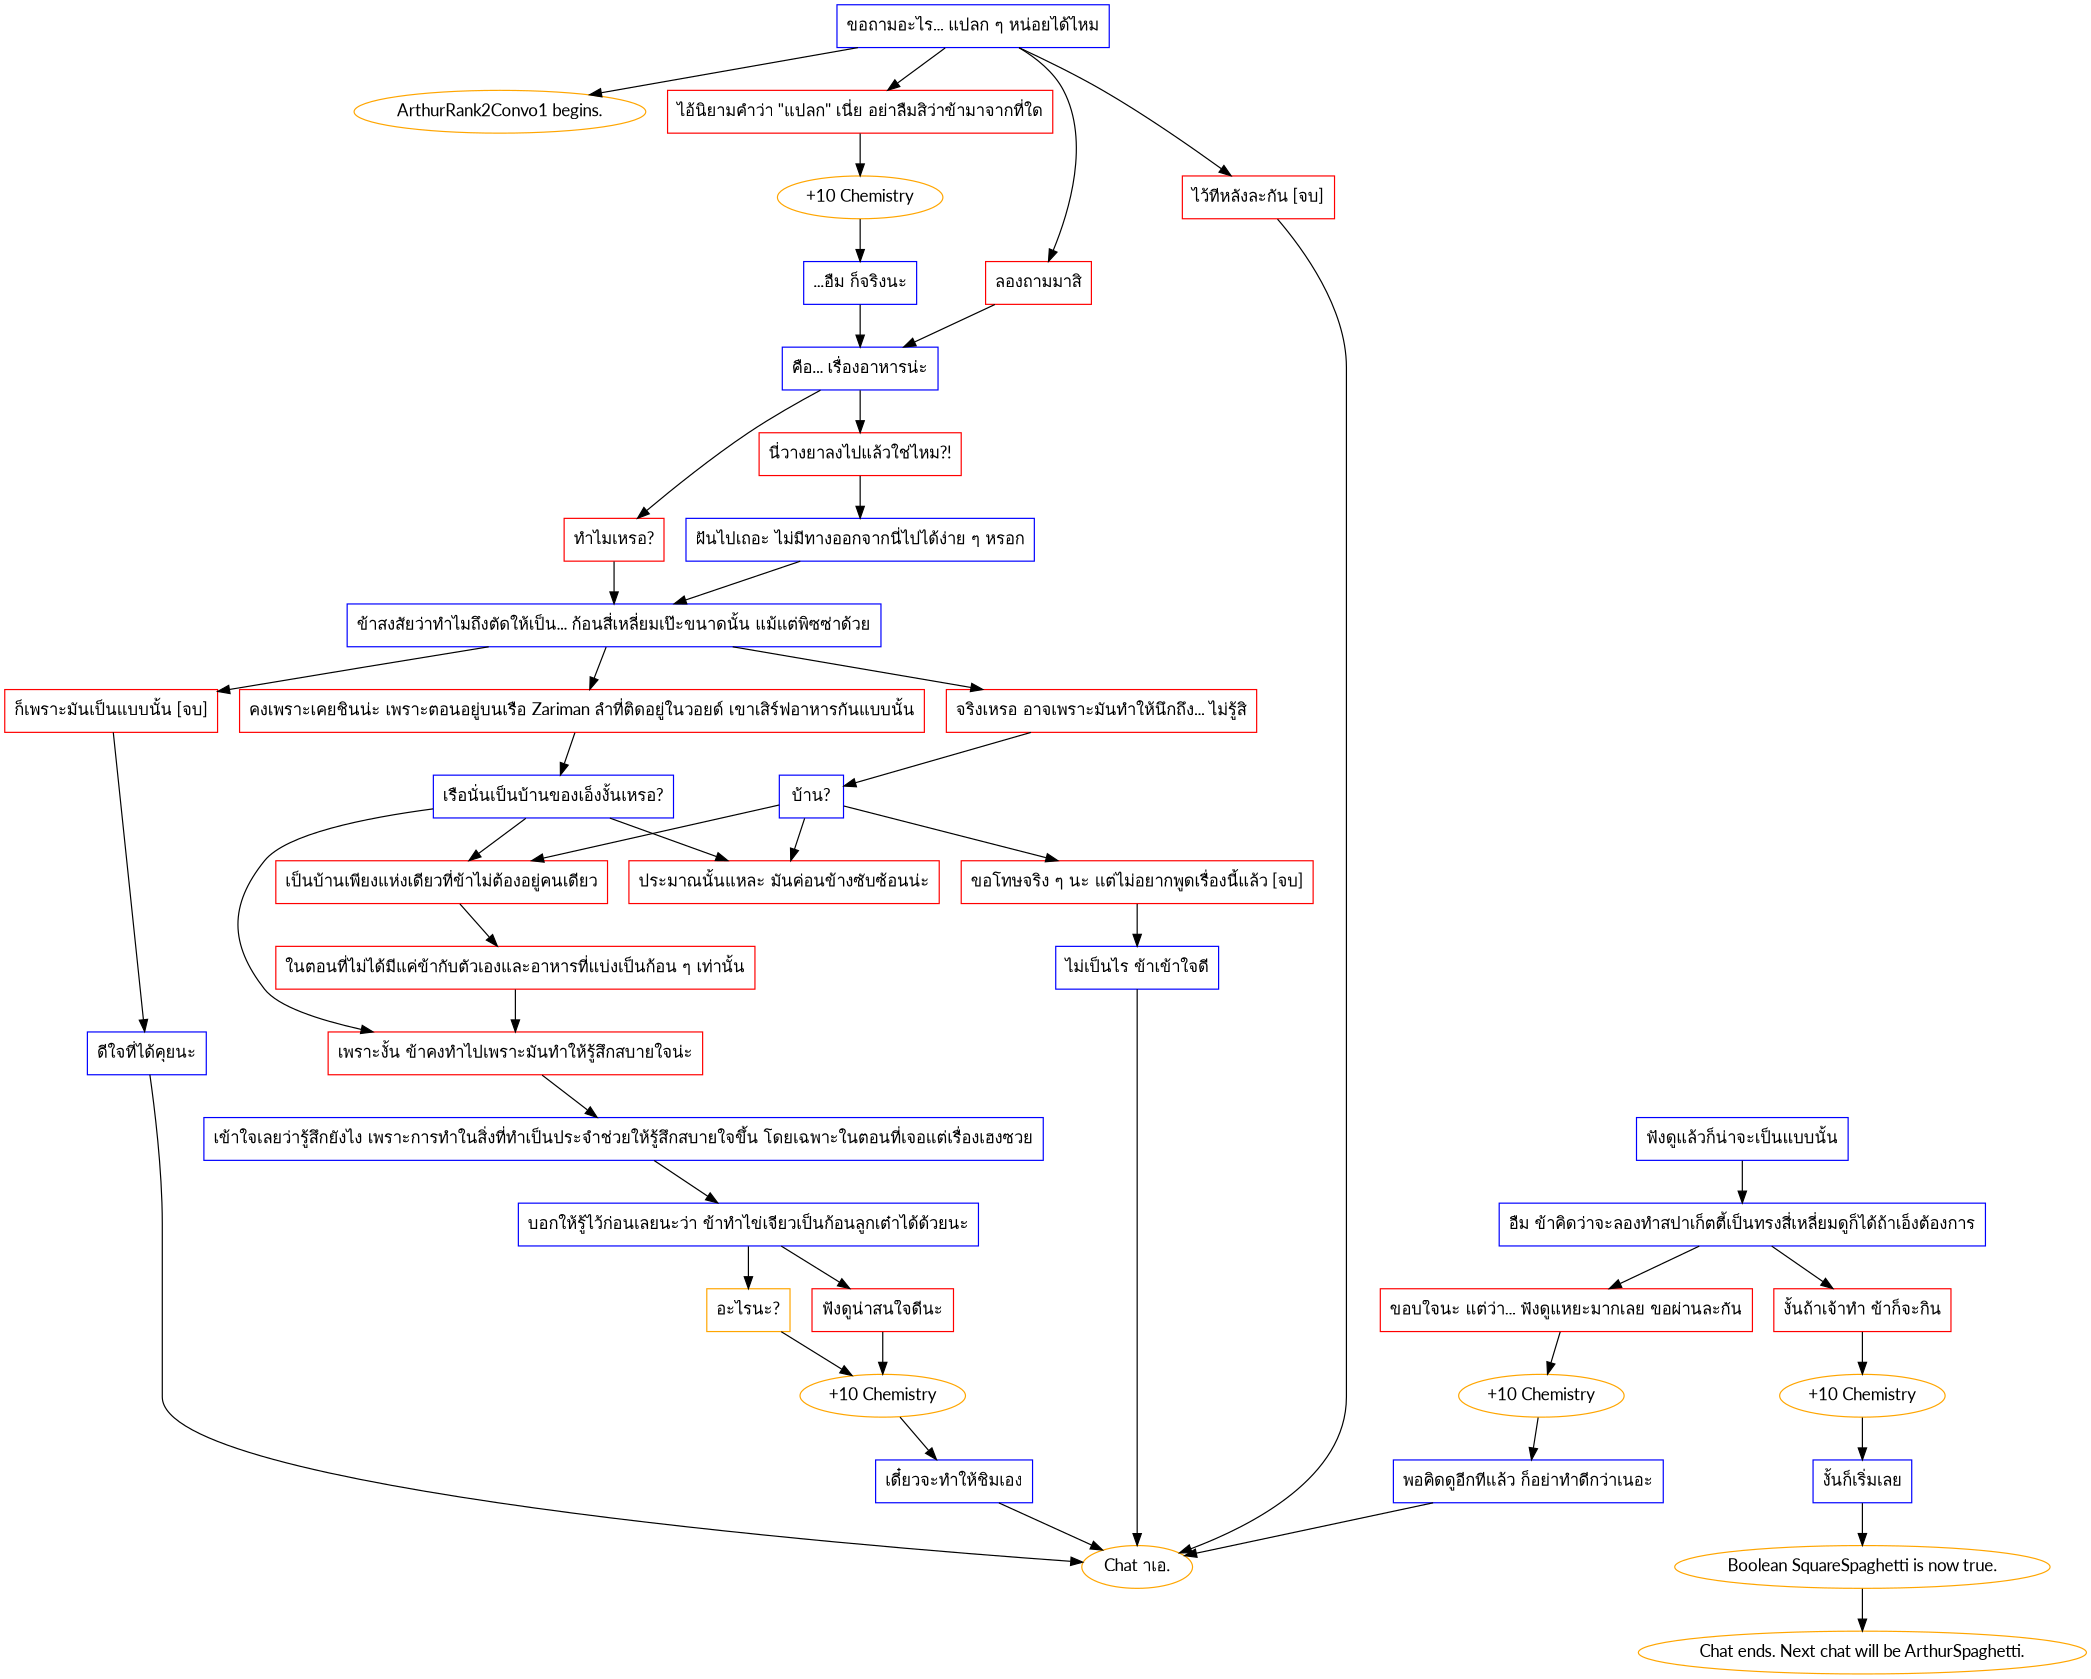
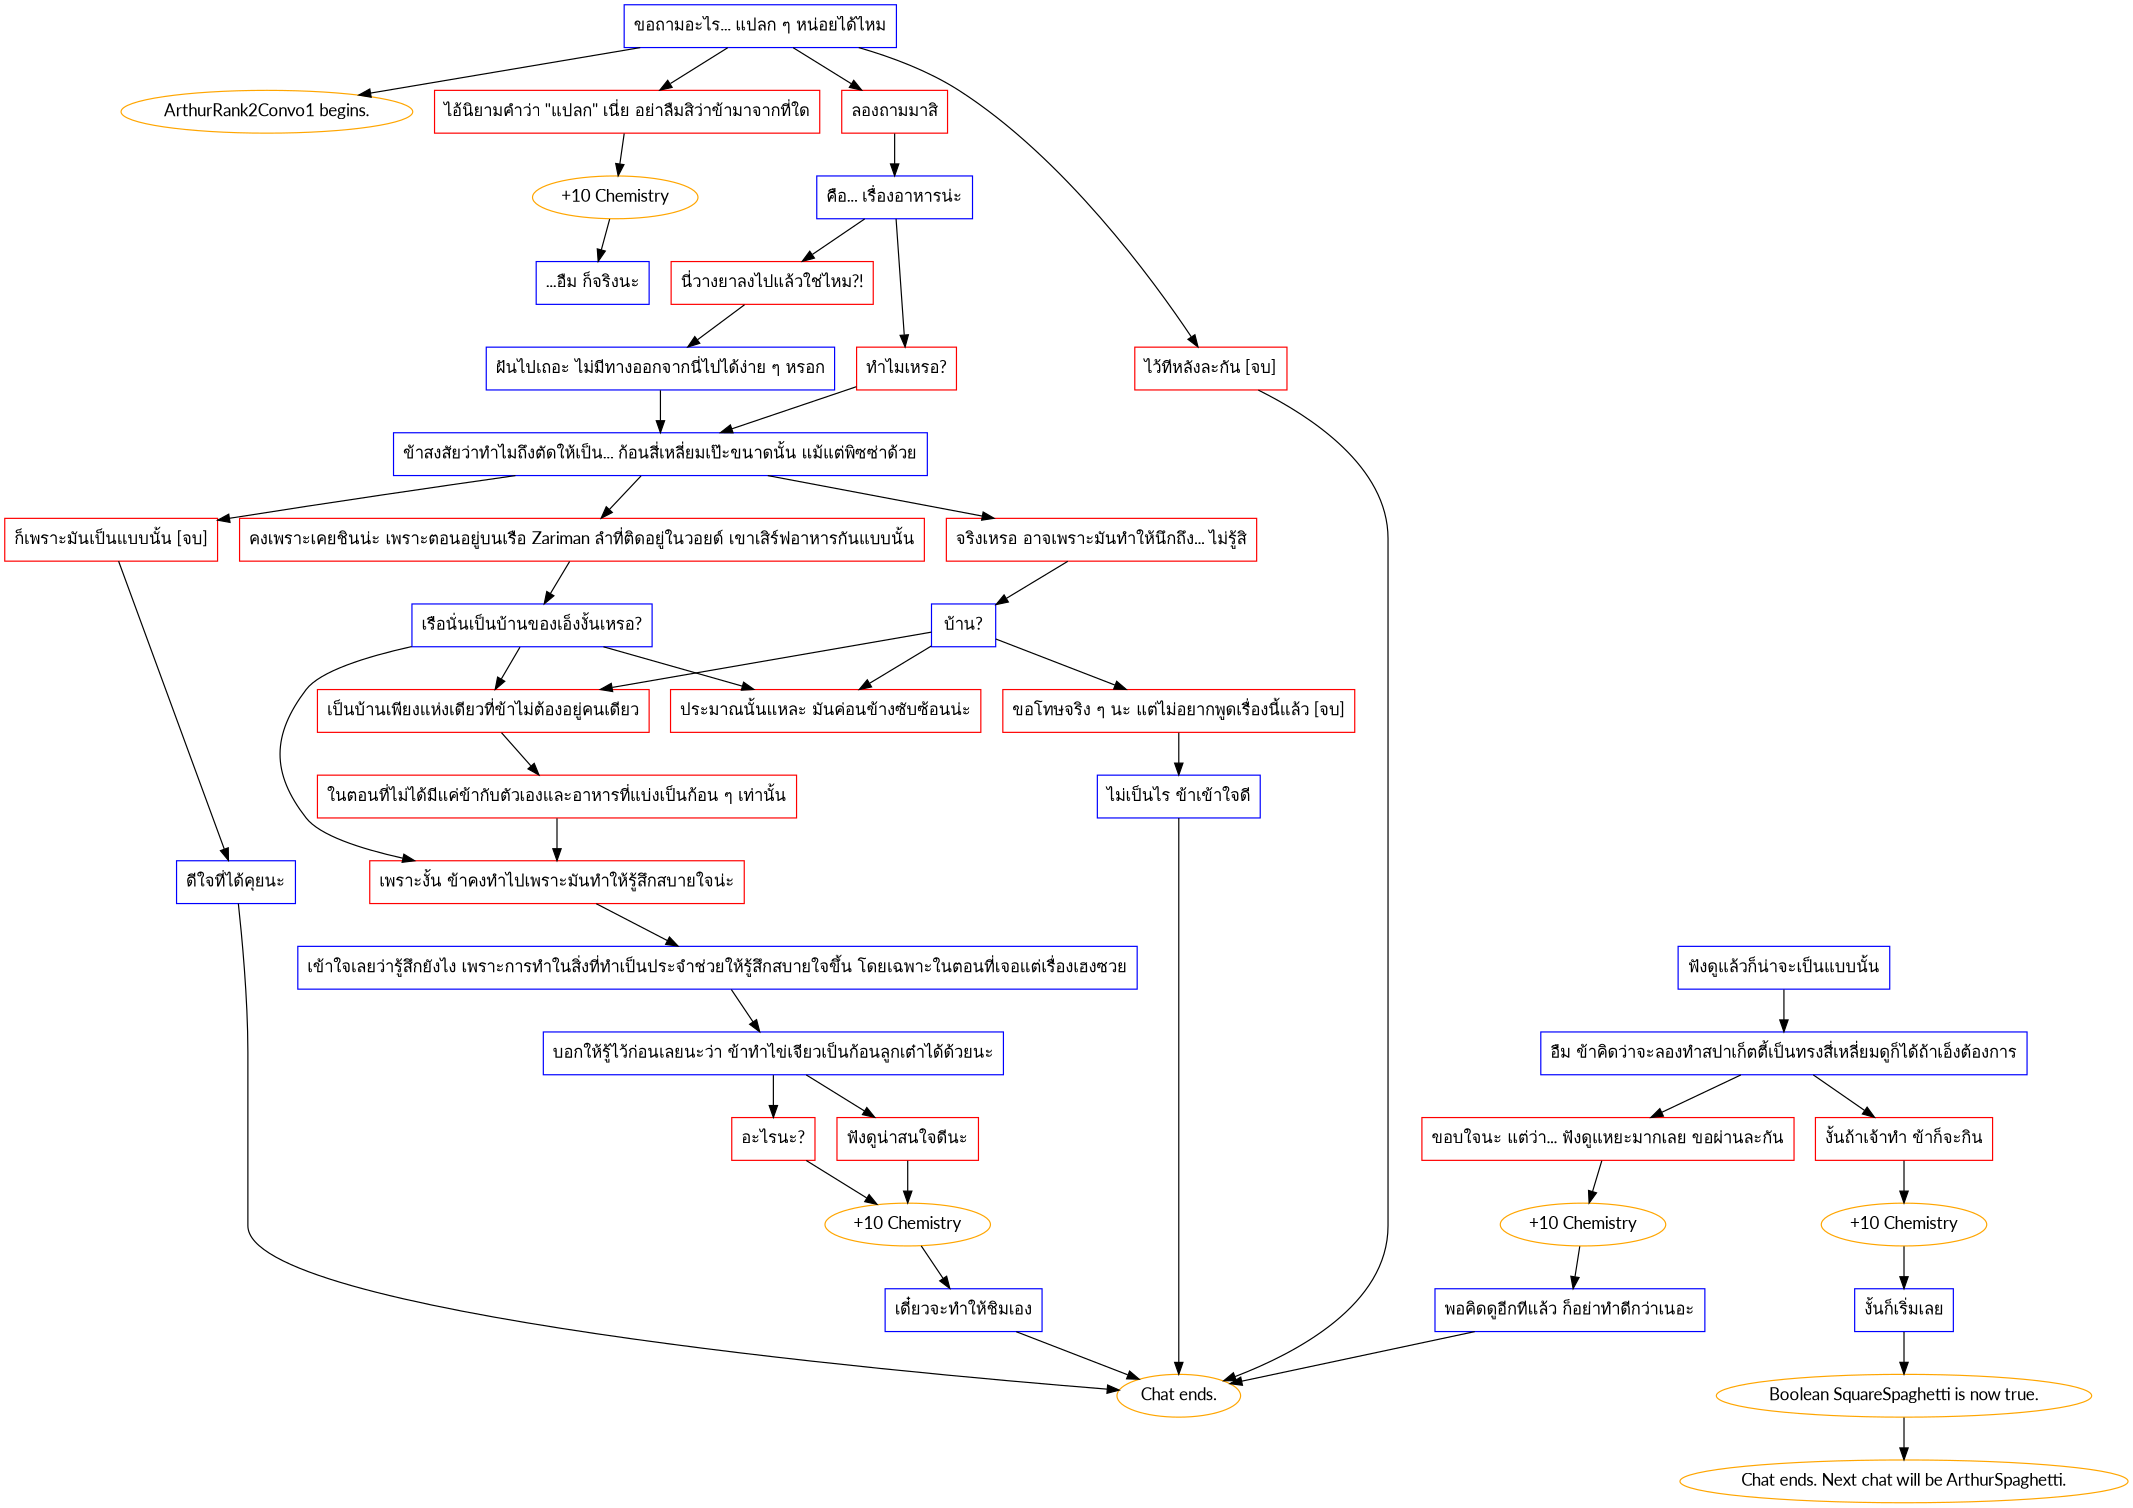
(860, 320) -> none
(748, 1310) -> (773, 1139)
(1137, 1567) -> (1179, 1396)
